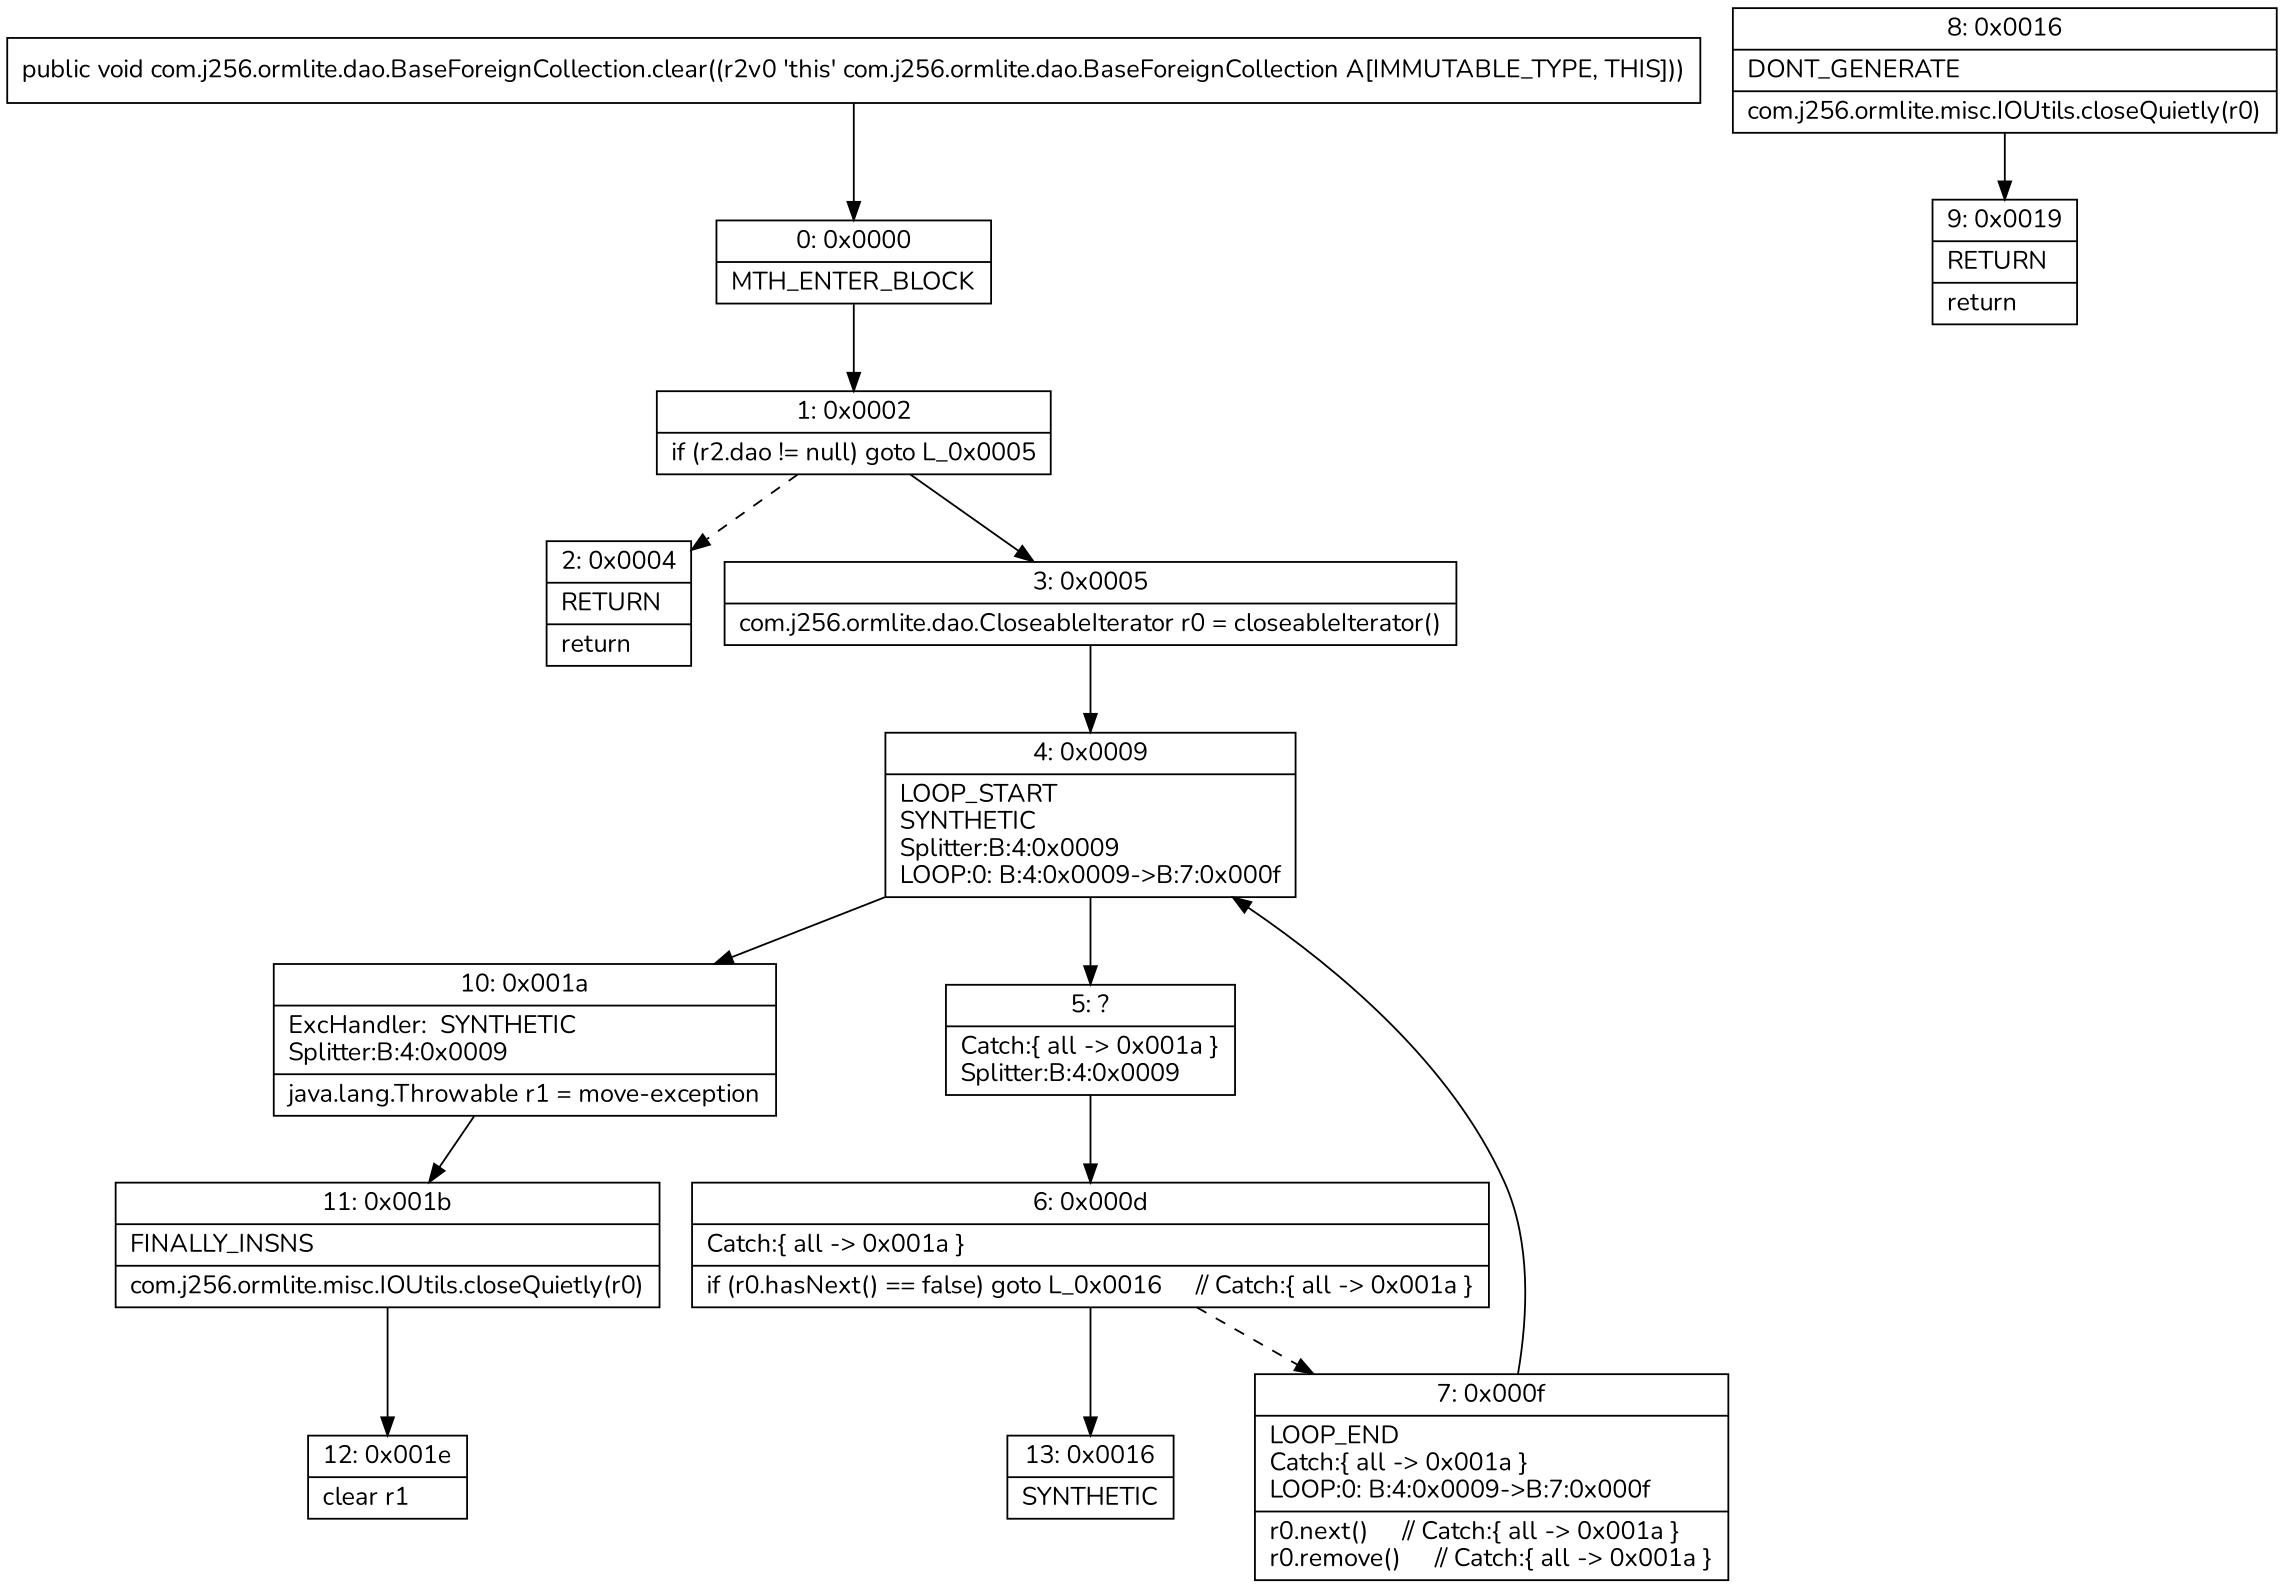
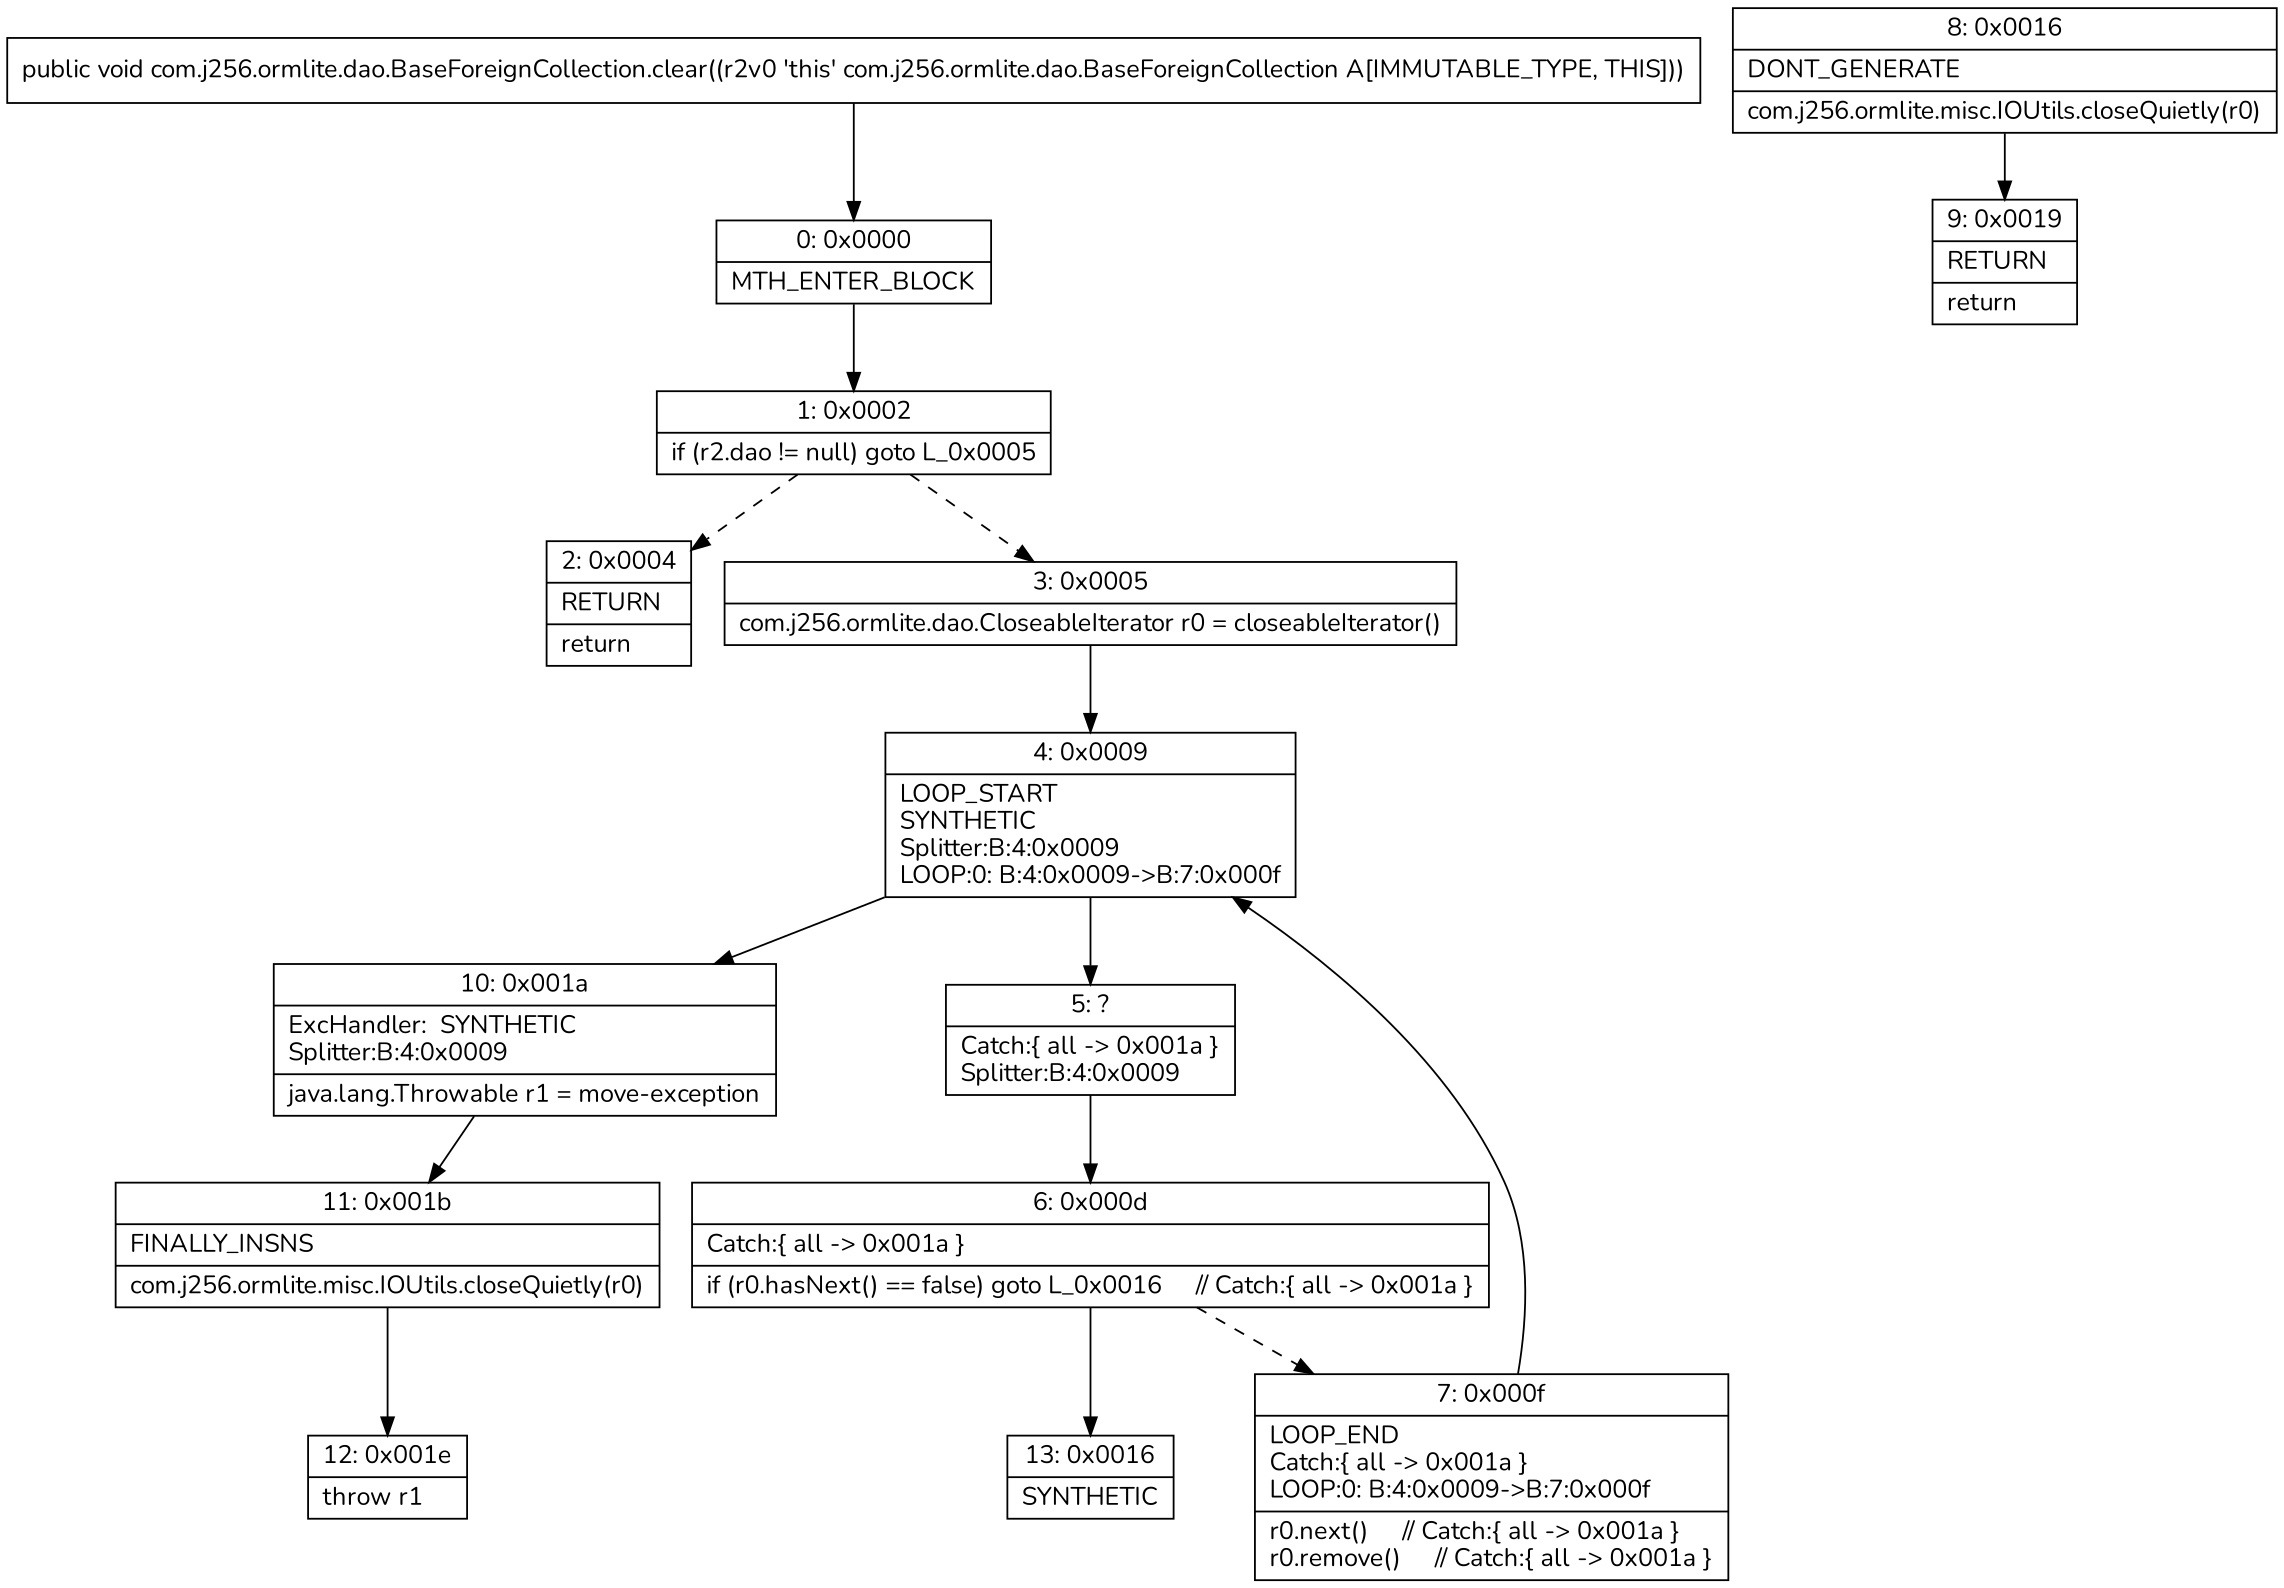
(964, 513) -> (964, 513)
(367, 1497) -> (373, 1497)
